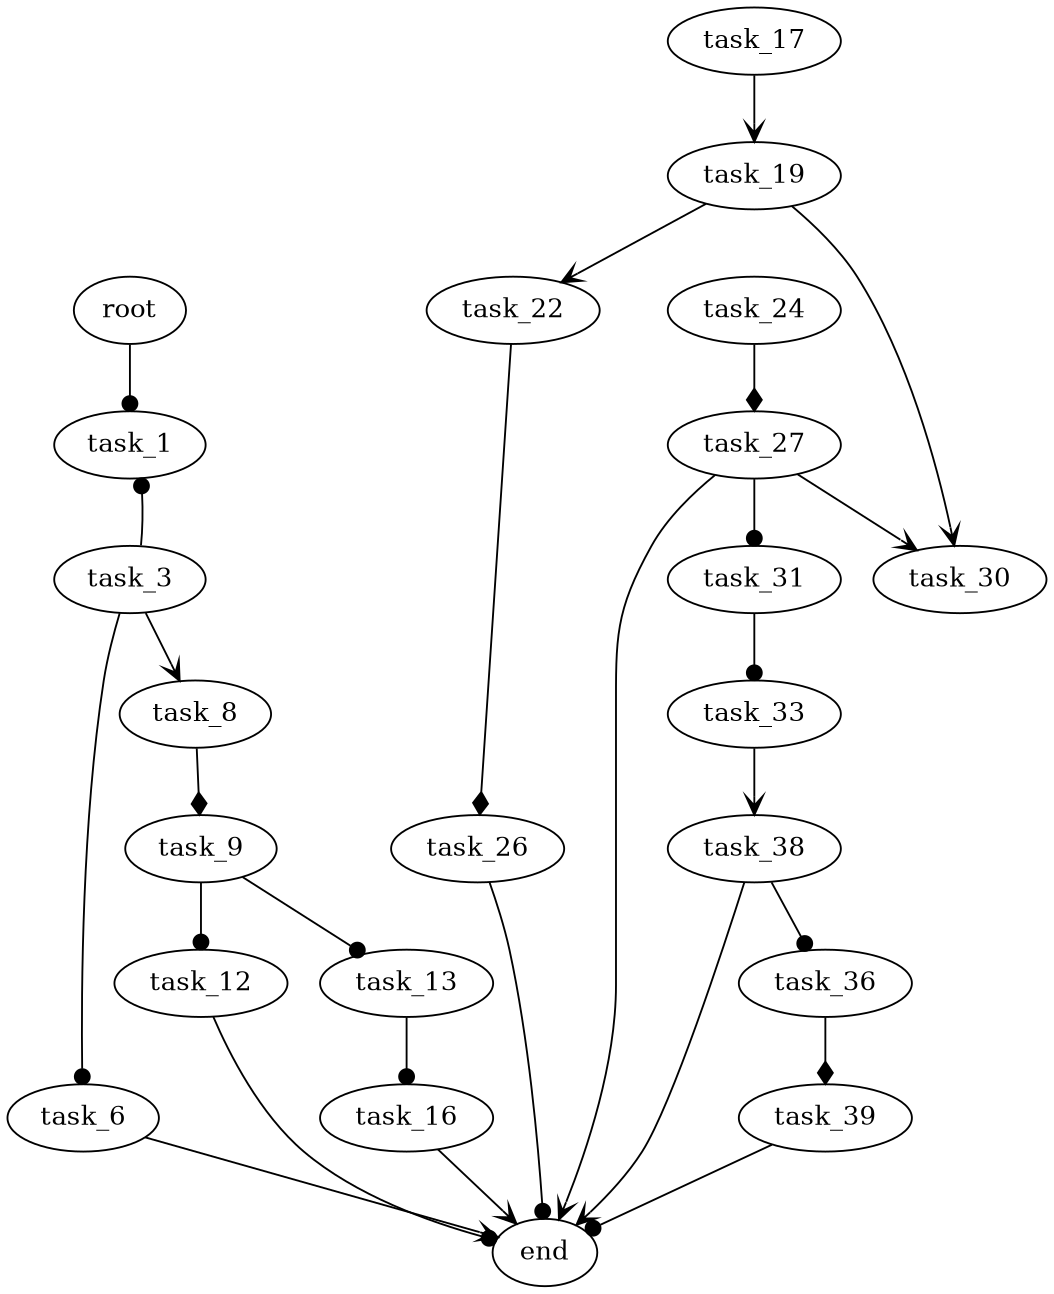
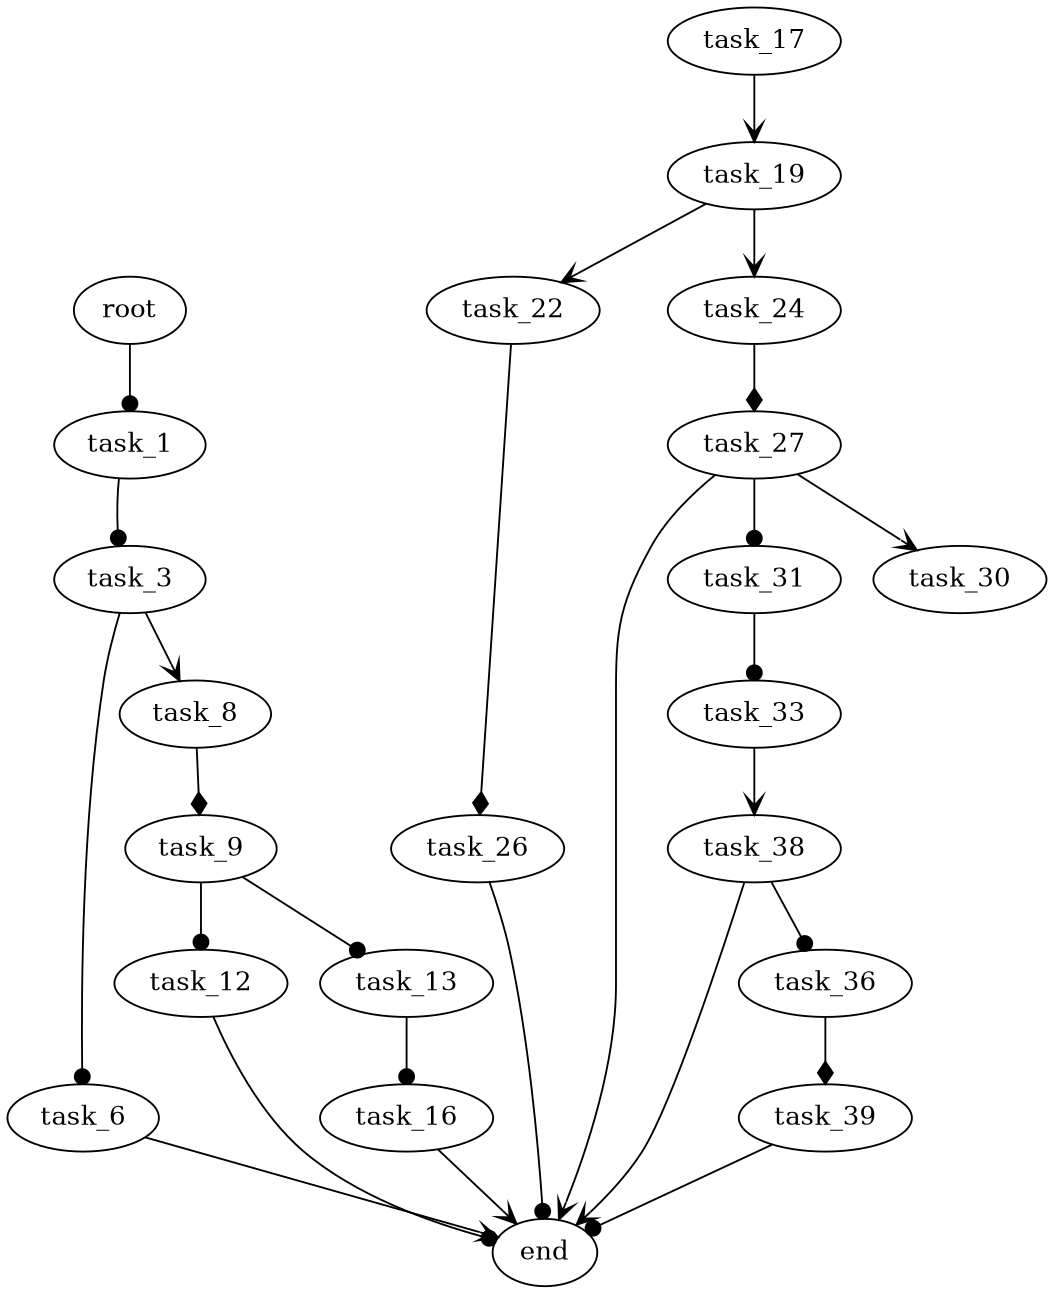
(896, 353) -> (754, 234)
(142, 519) -> (117, 504)
